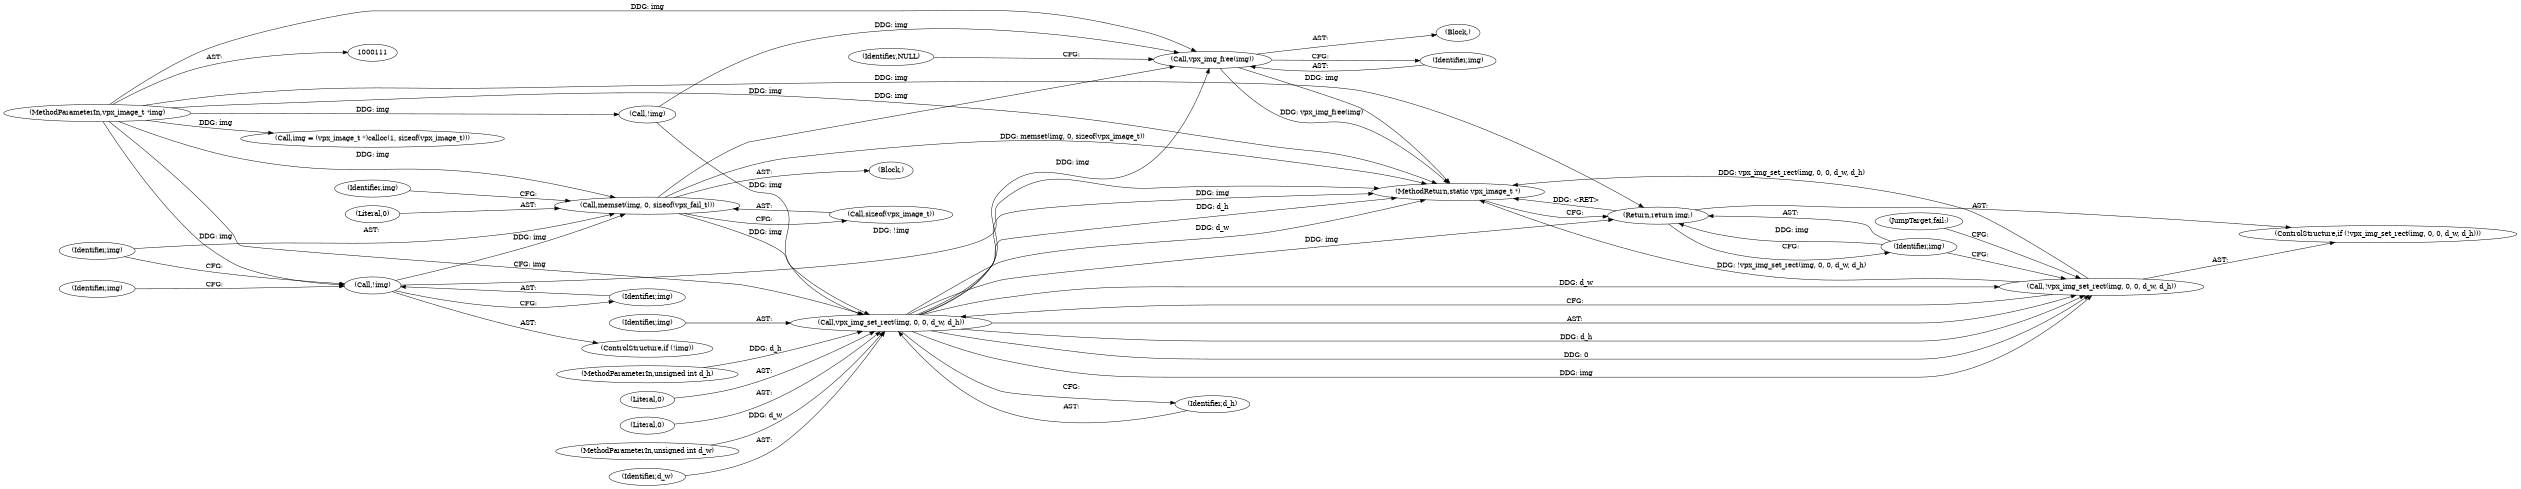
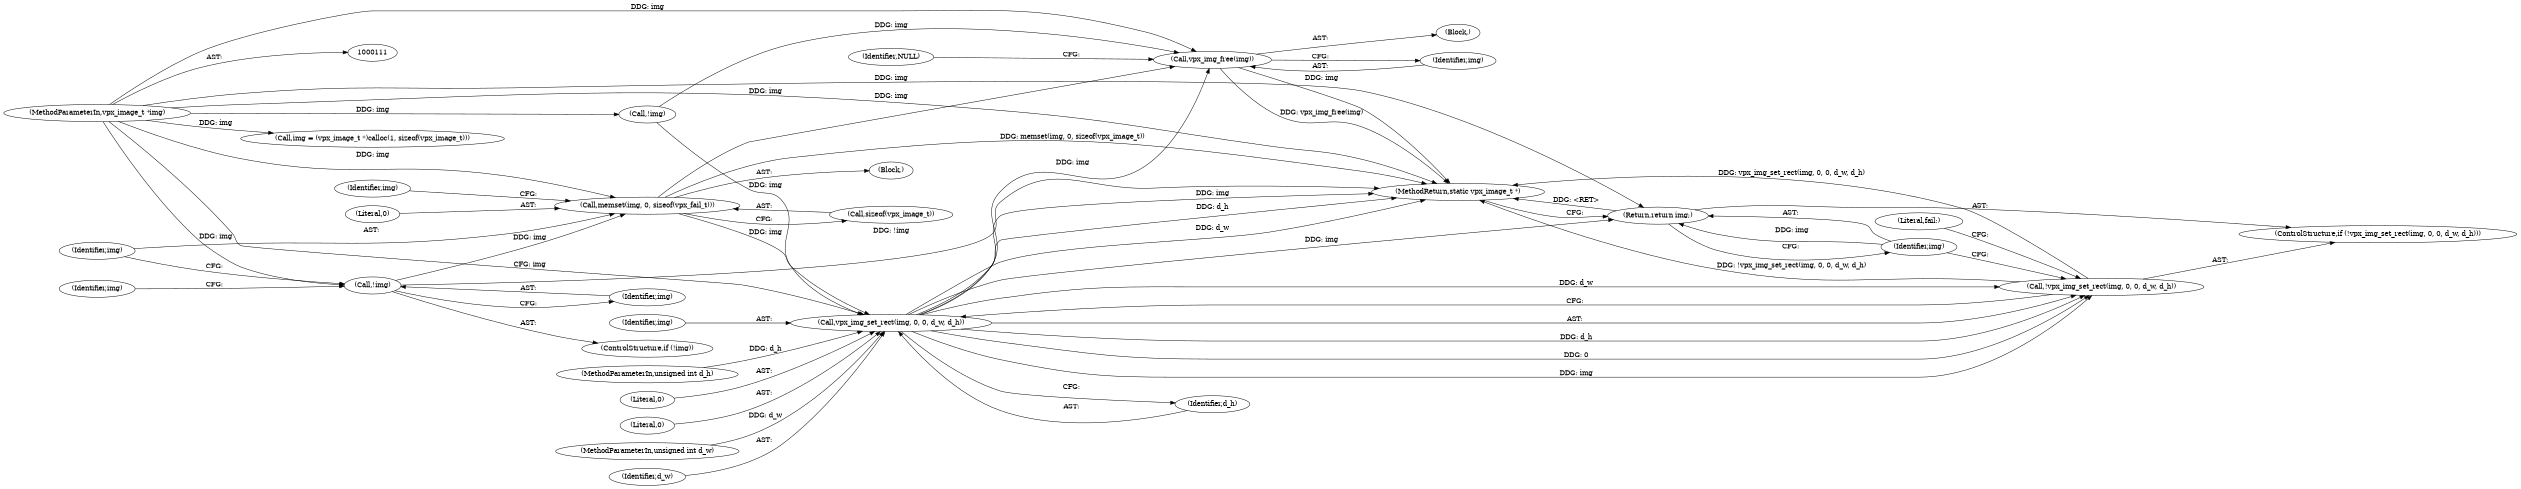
(1919, 221) -> (1919, 221)
